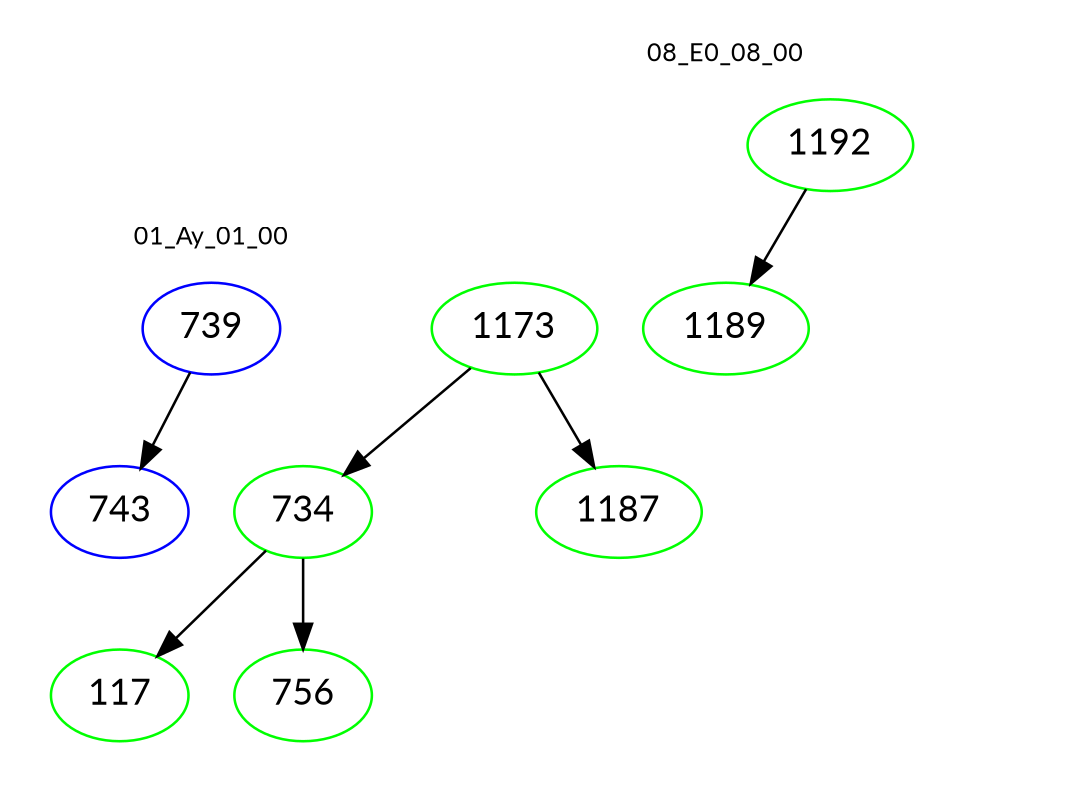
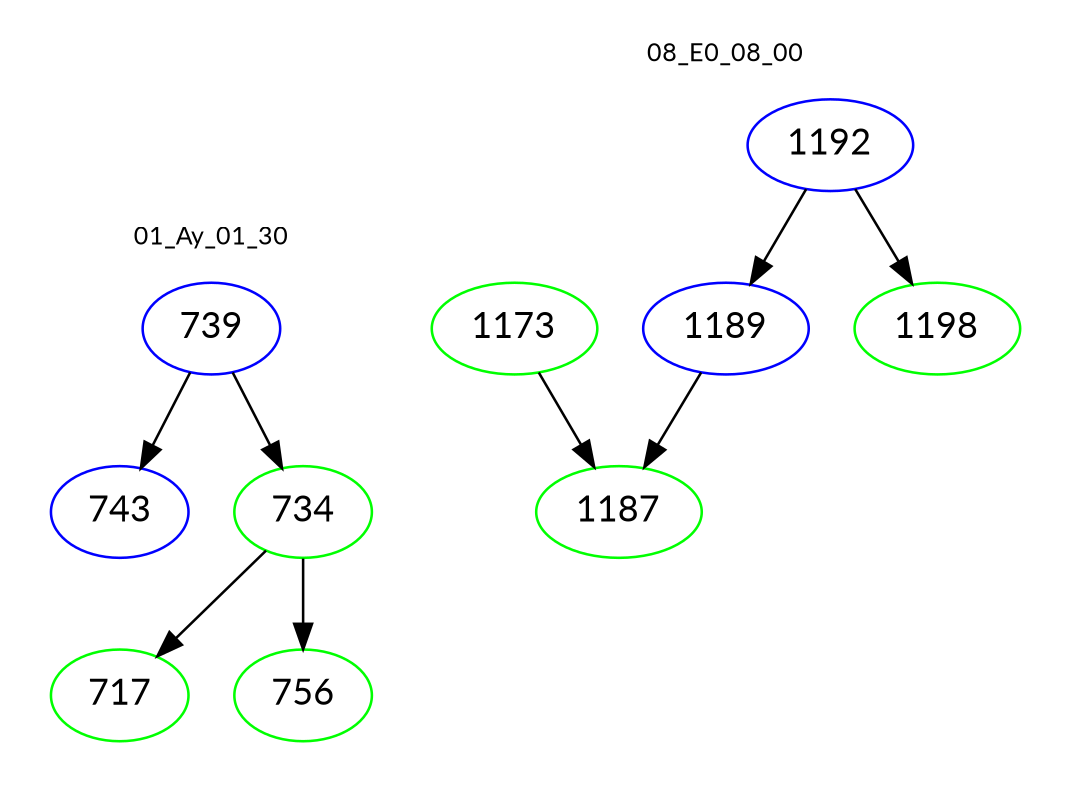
(830, 145) -> (830, 145)
(211, 238) -> (211, 238)
(726, 329) -> (726, 329)
none -> (937, 329)
(428, 404) -> (251, 409)
none -> (679, 409)
(120, 695) -> (120, 695)
